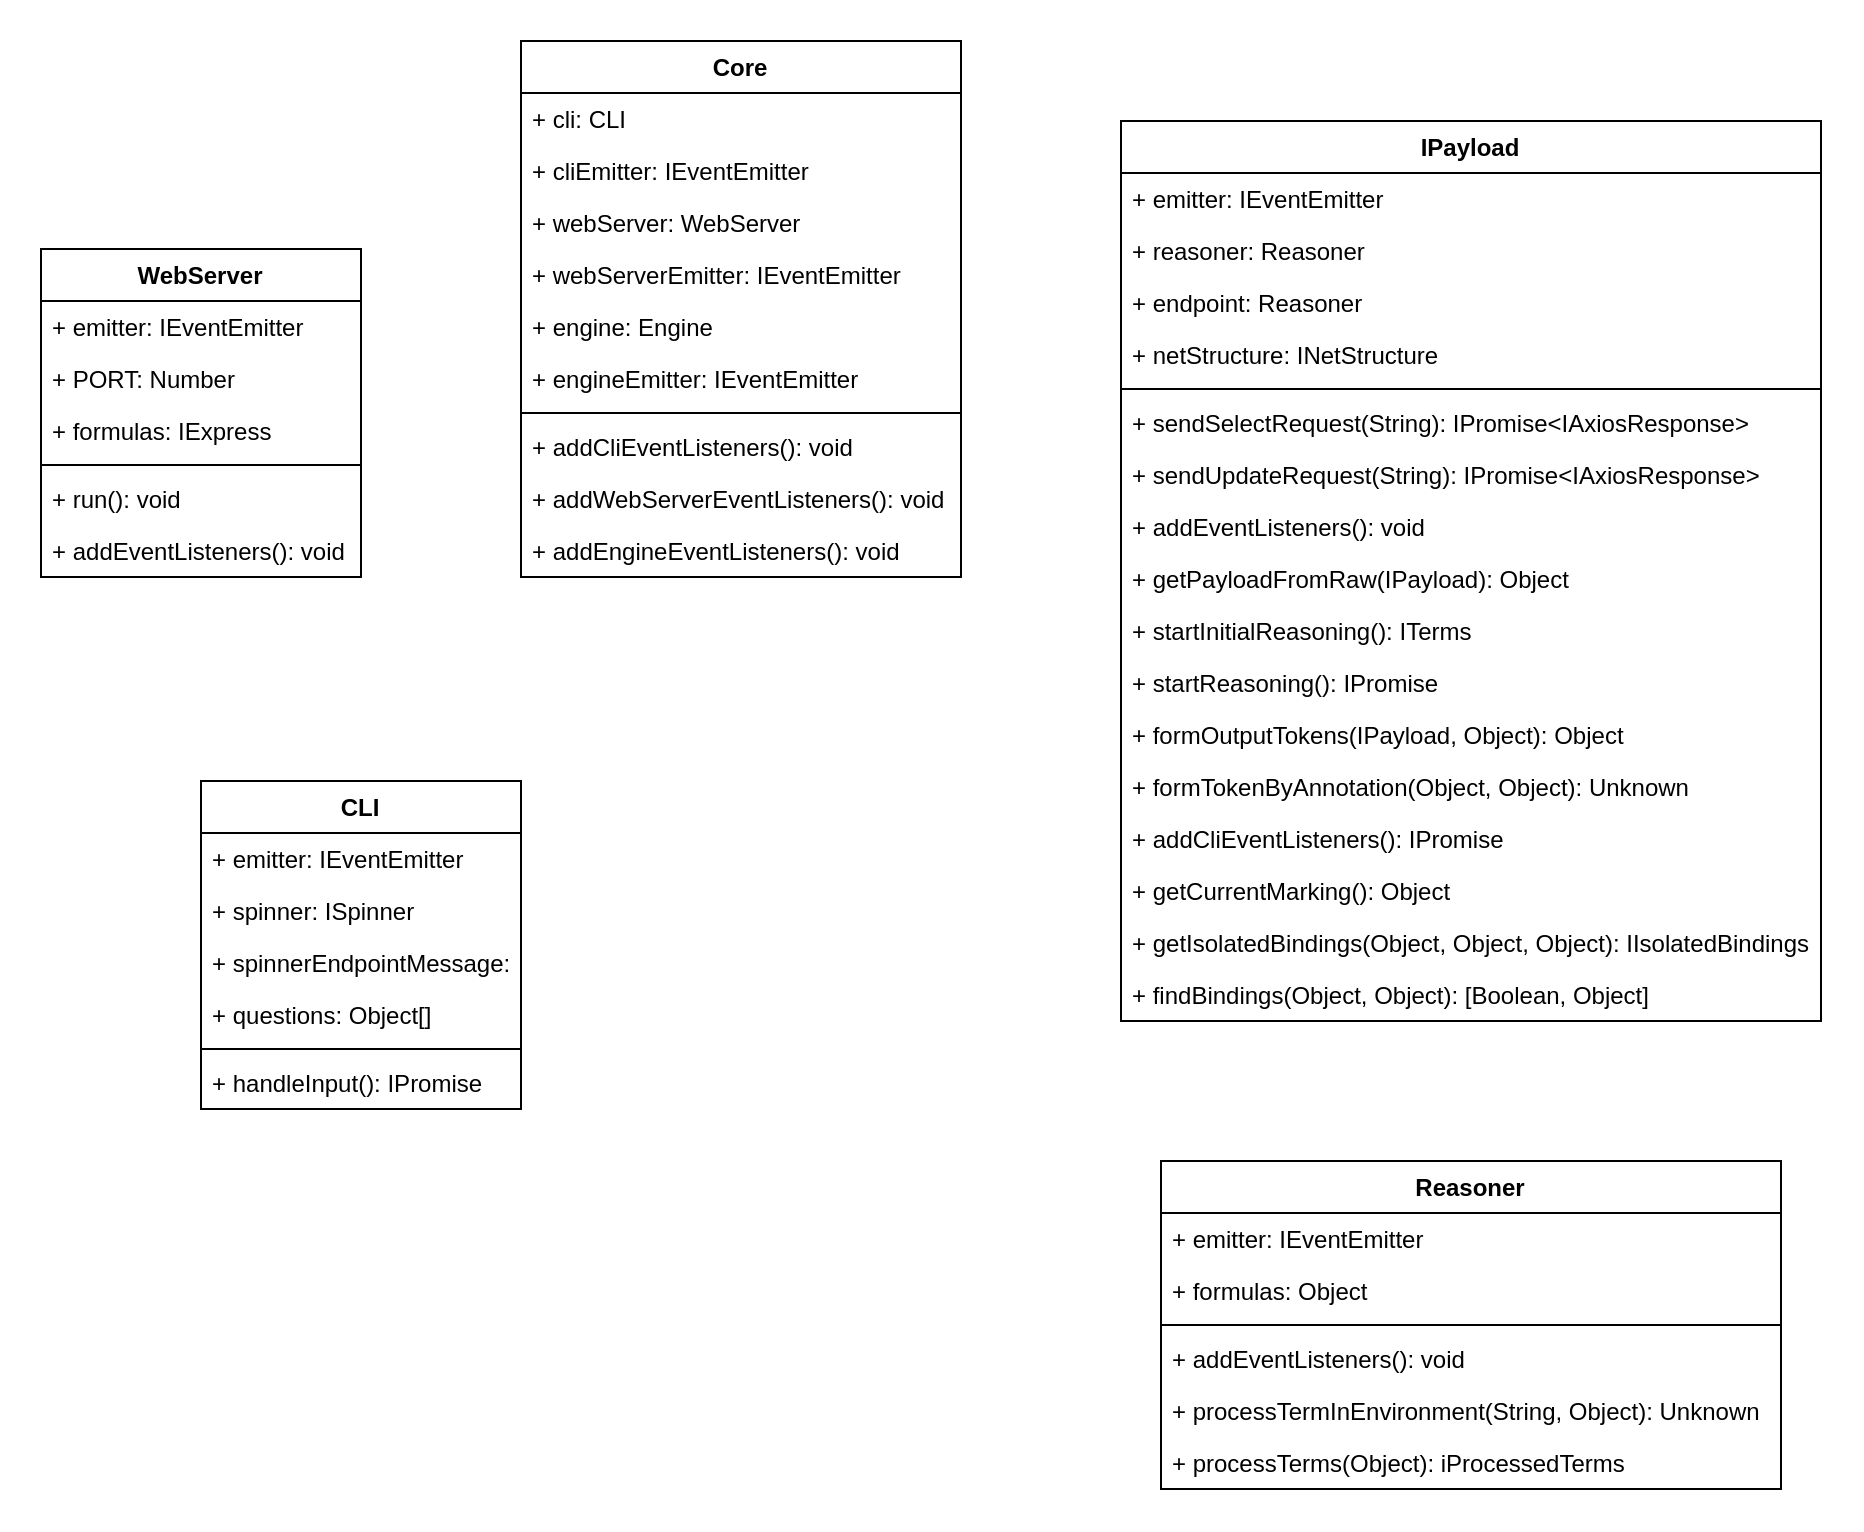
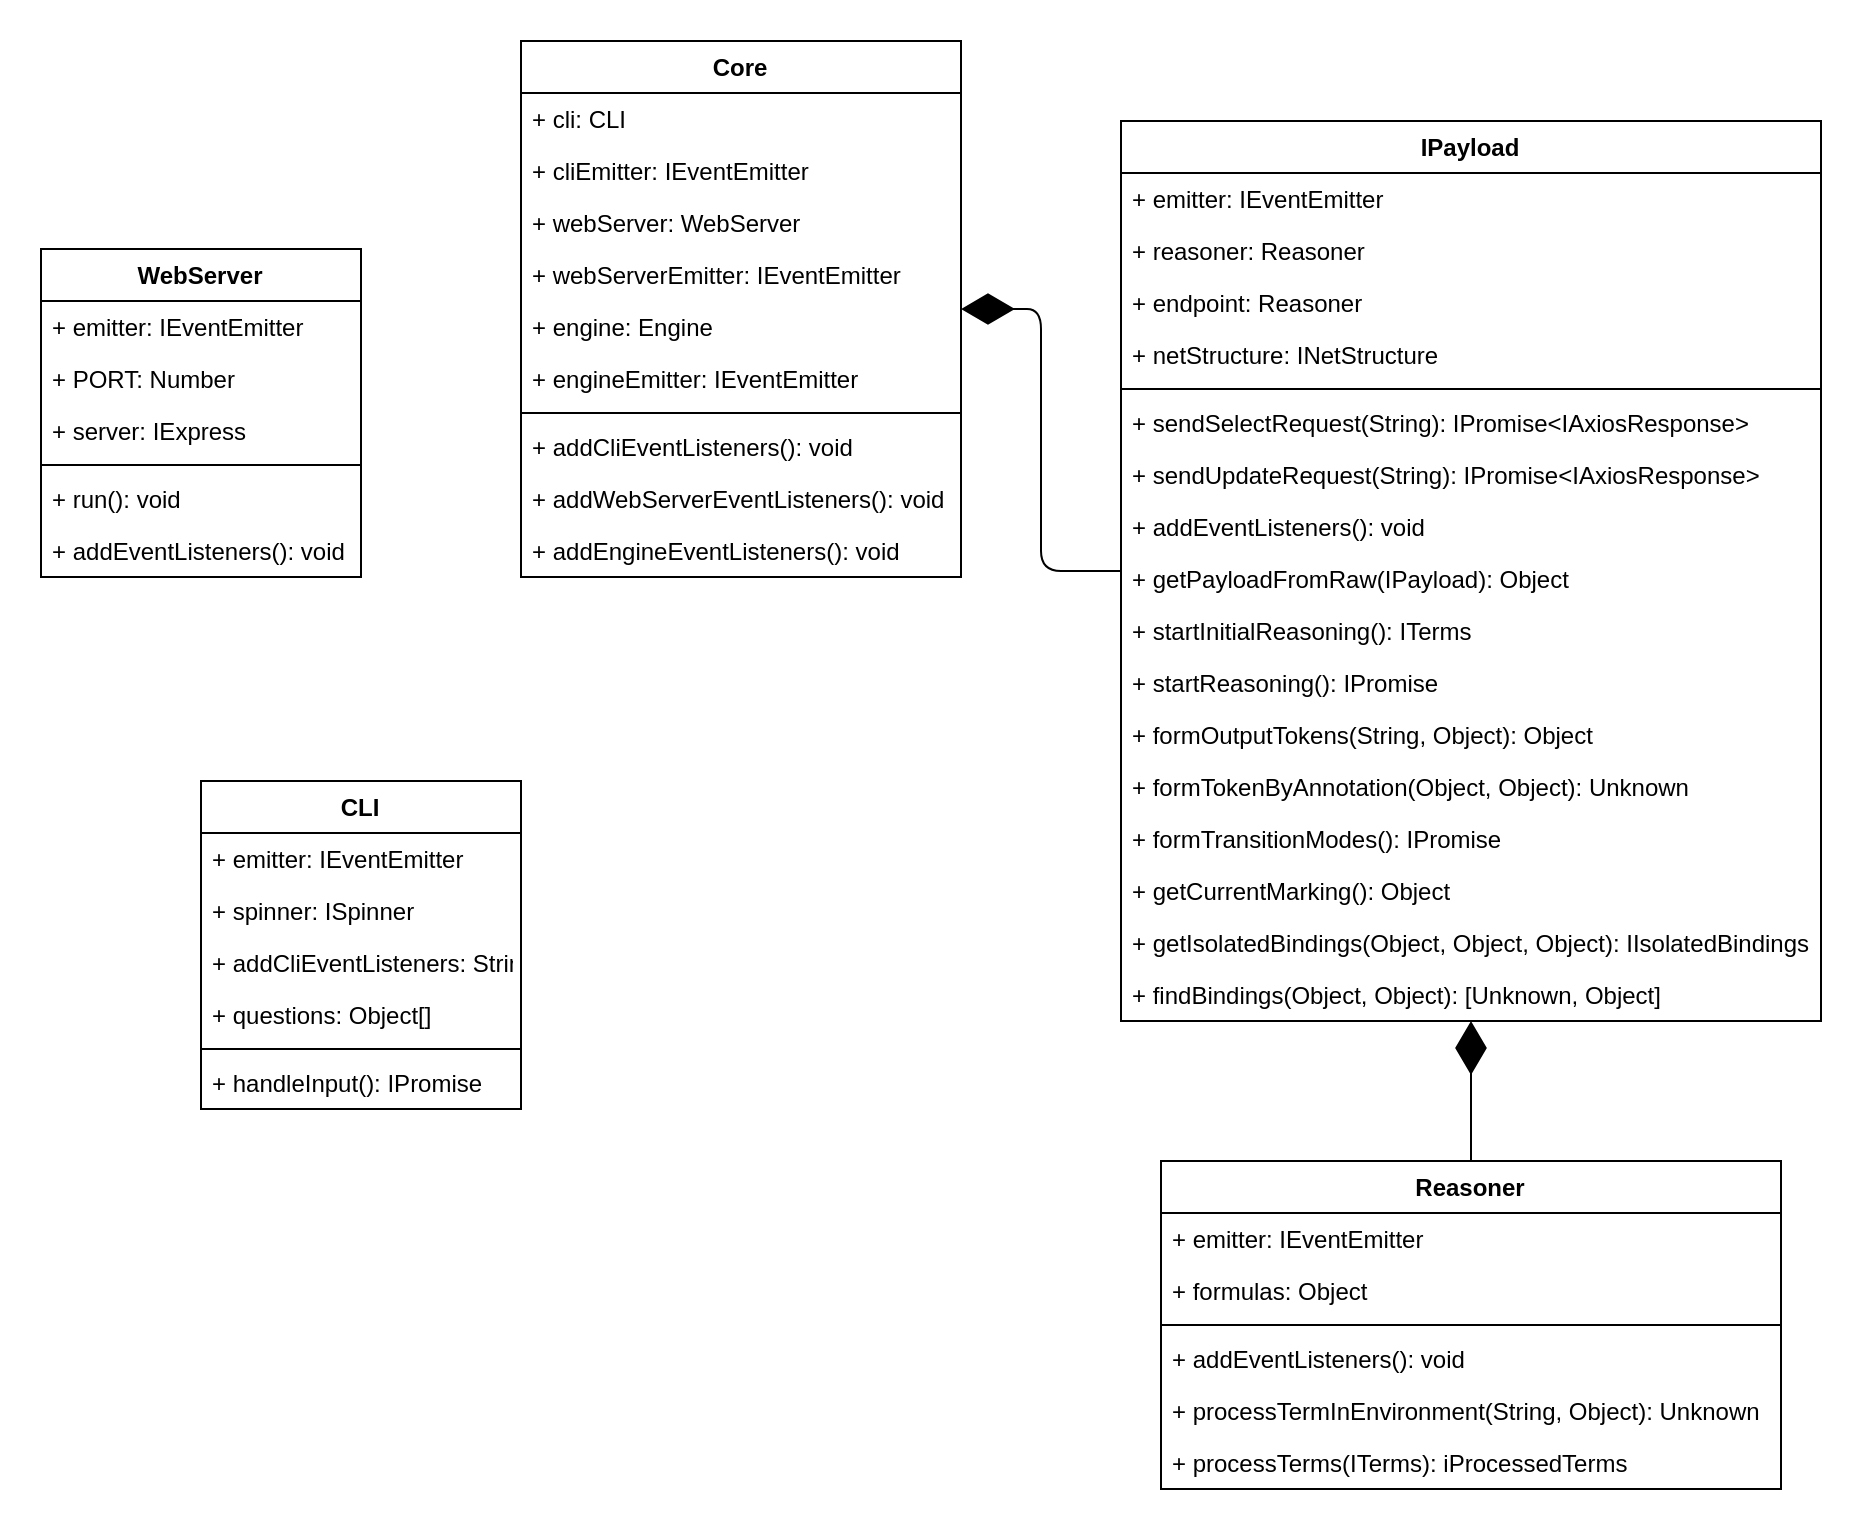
(174, 432) -> (164, 432)
none -> (1041, 463)
(1409, 736) -> (1396, 736)
(1339, 840) -> (1335, 840)
(408, 964) -> (392, 964)
(1427, 996) -> (1430, 996)
none -> (1471, 1117)
(1422, 1464) -> (1422, 1464)
